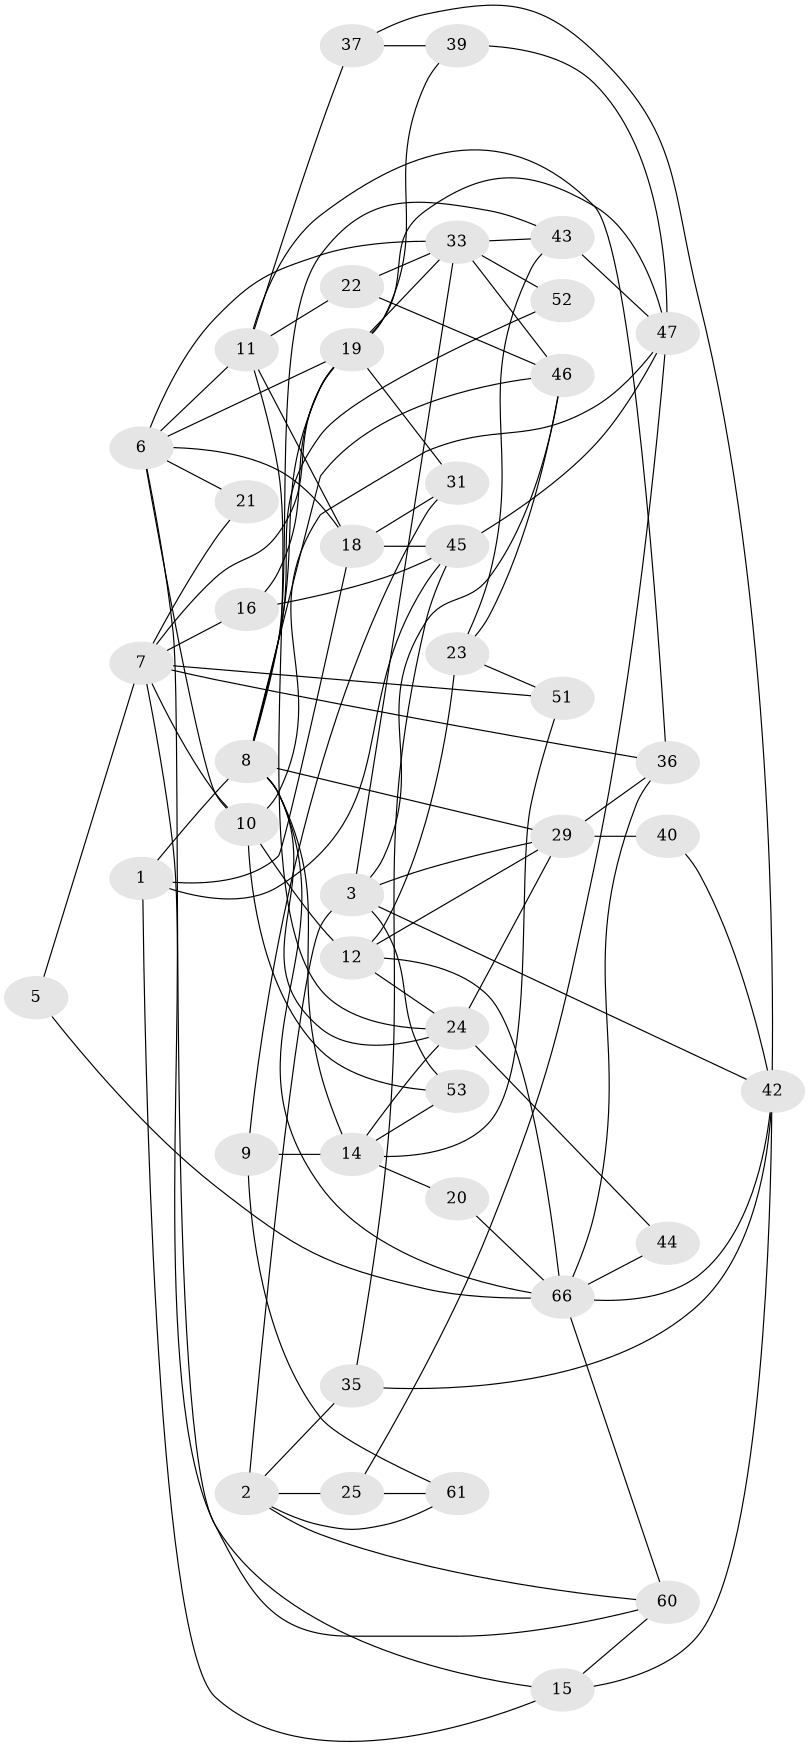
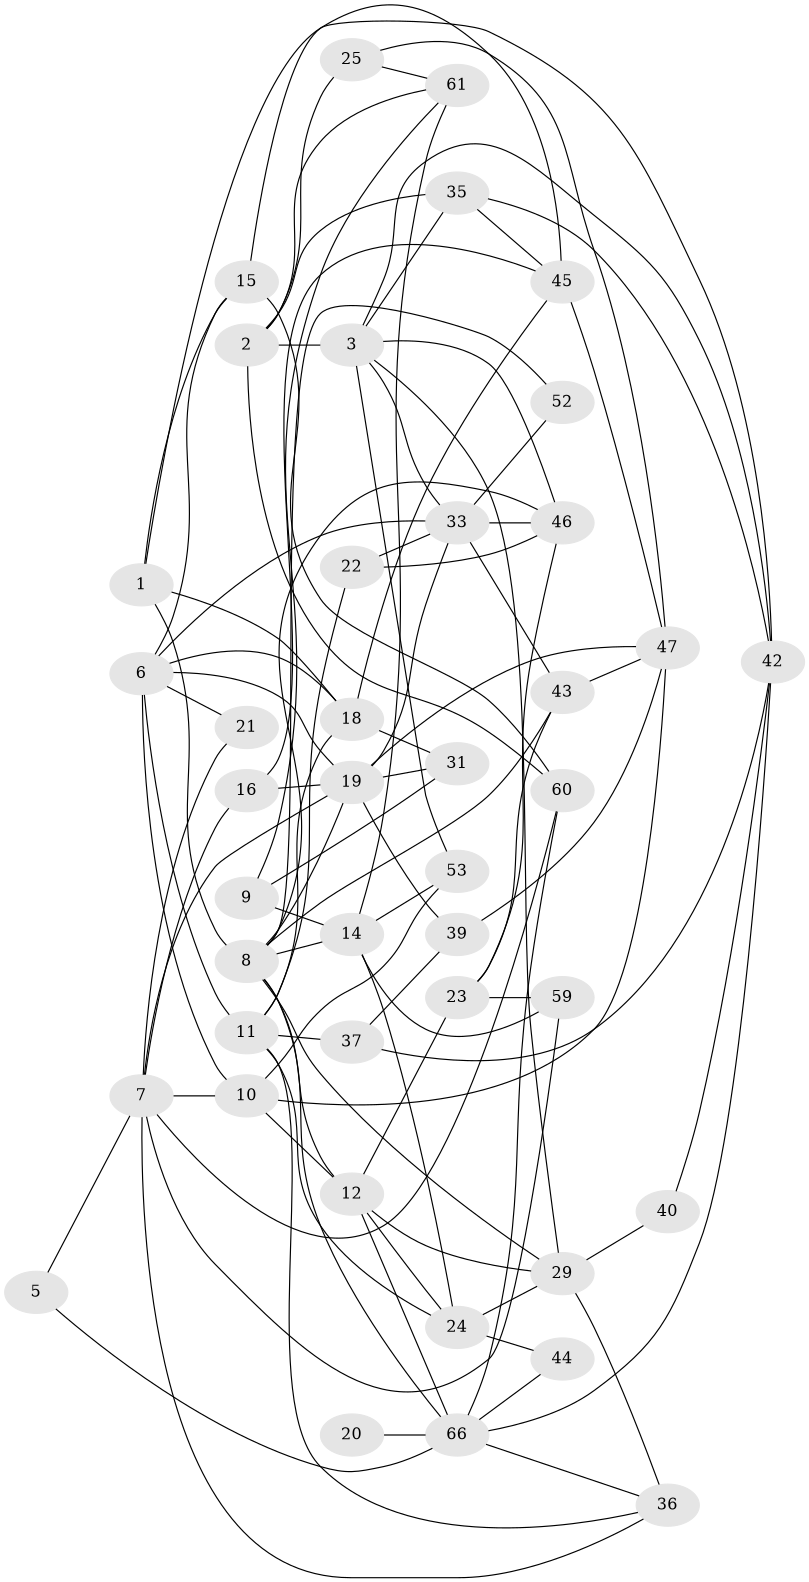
none -> (397, 281)
(563, 698) -> (563, 998)
(285, 961) -> (309, 1130)
(405, 1177) -> (398, 508)
